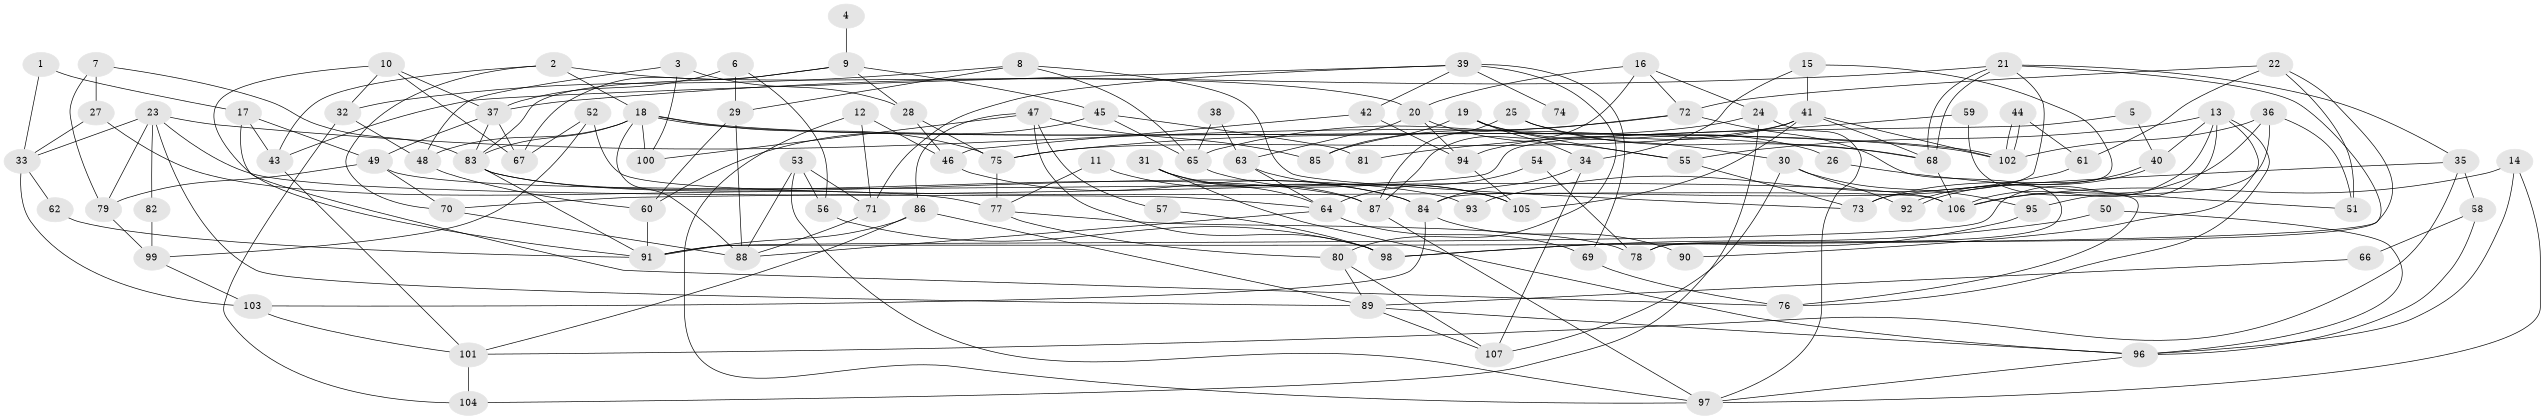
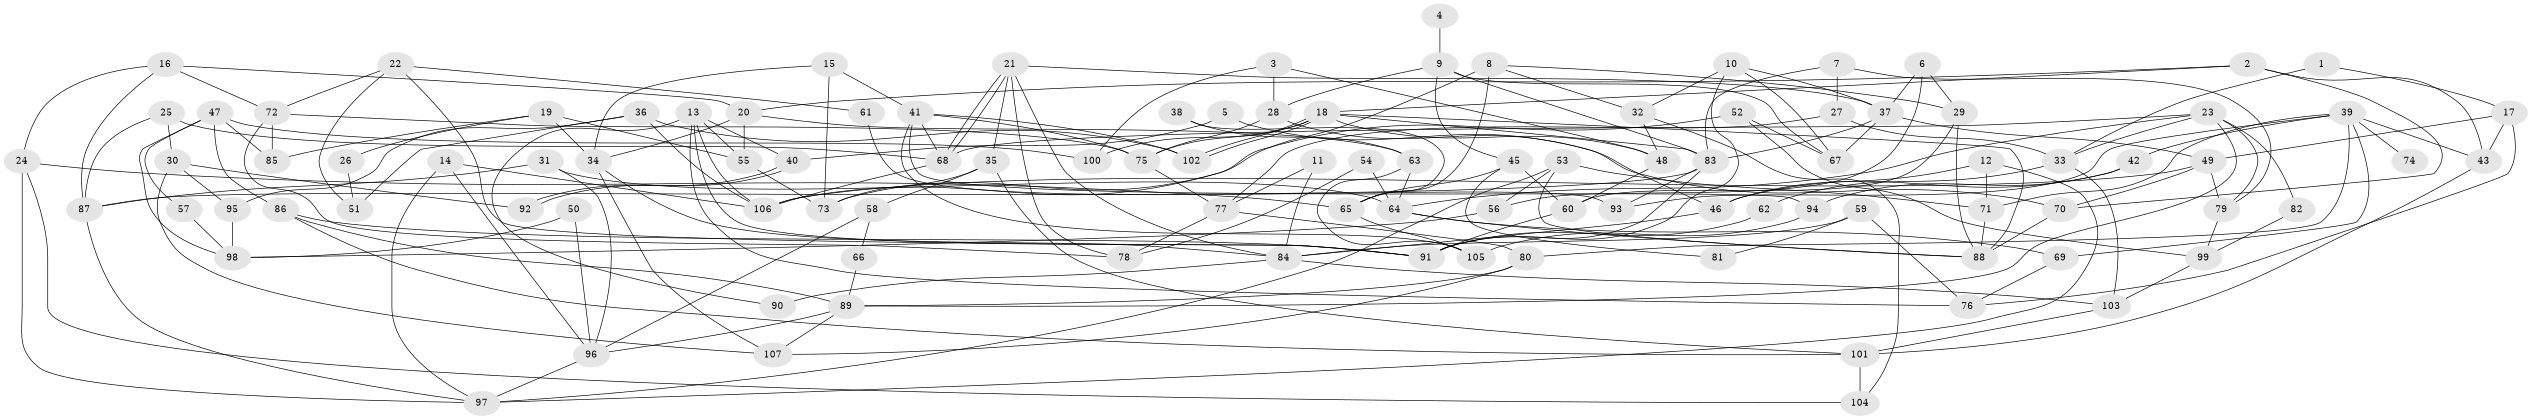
(2018, 113) -> none
(1443, 141) -> (677, 139)
none -> (1918, 195)
none -> (1617, 240)
